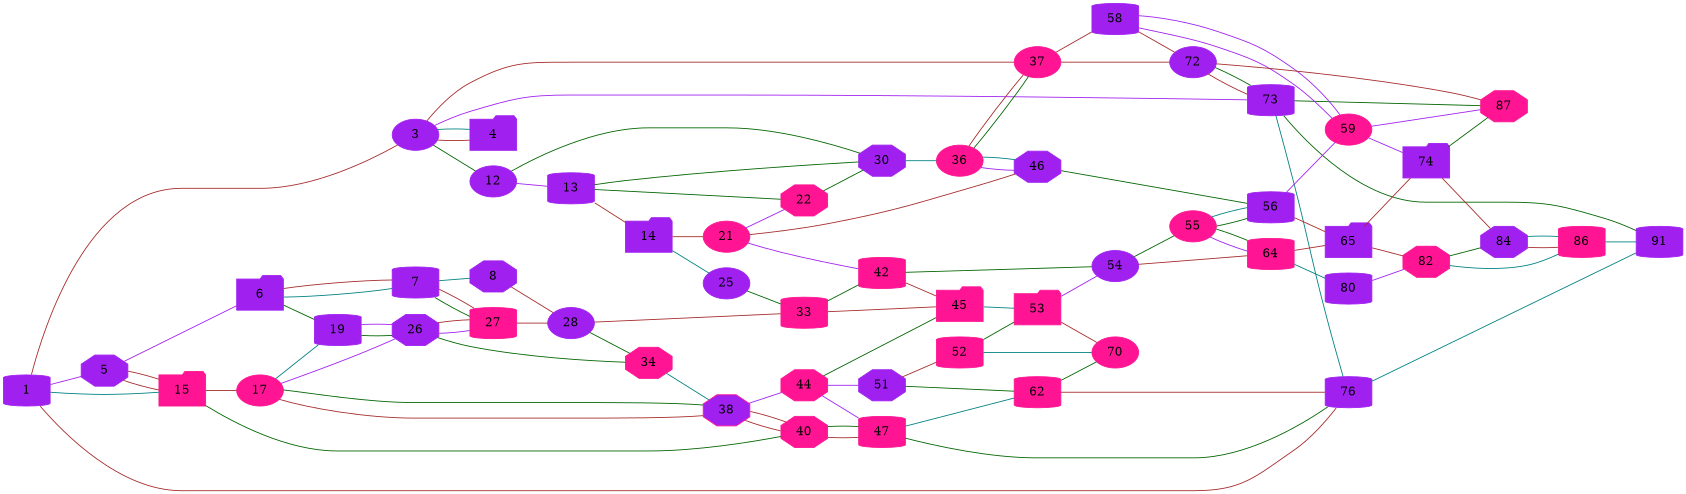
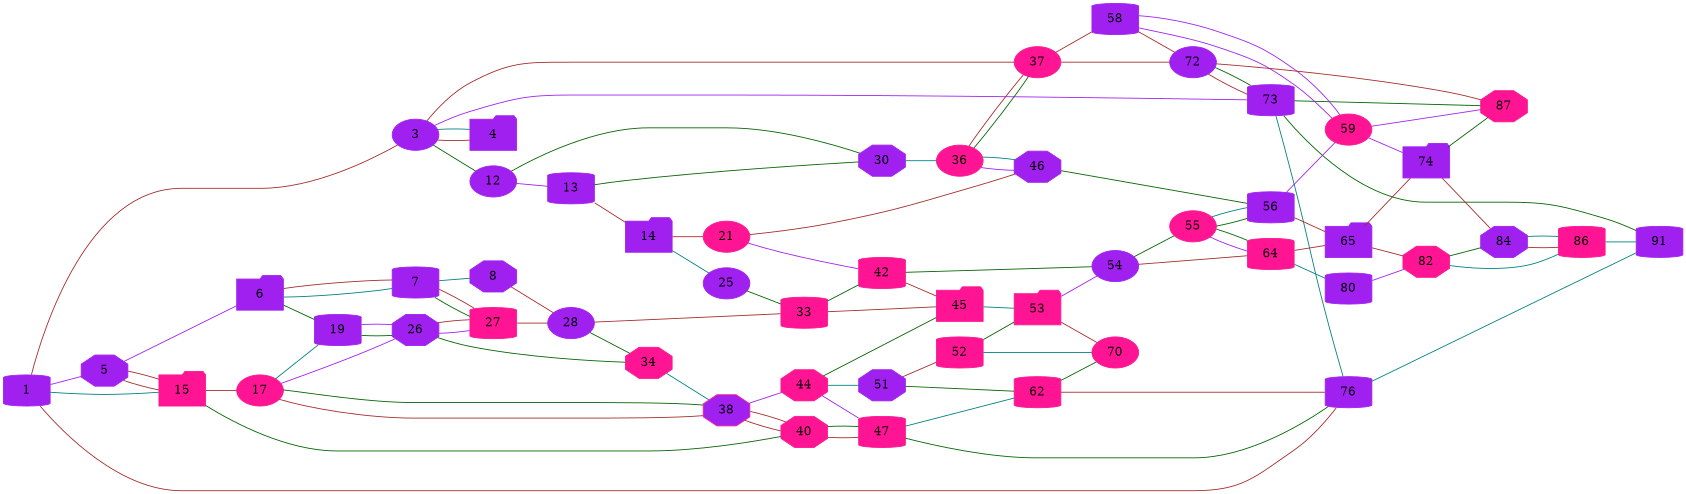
(804, 200) -> none
(843, 385) -> (843, 385)
